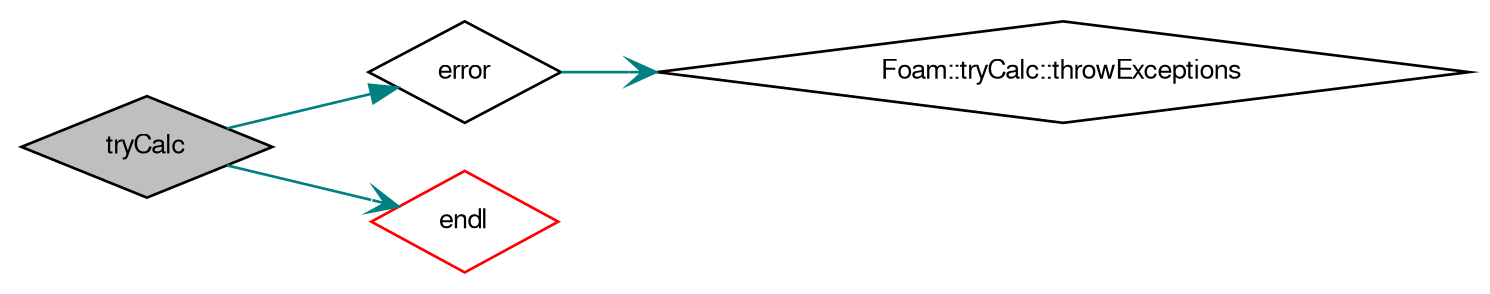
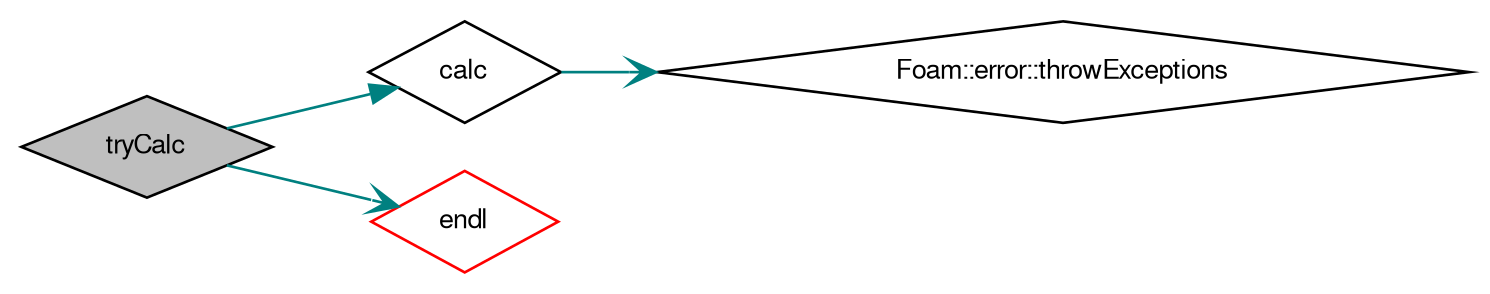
(465, 72) -> (465, 72)
(1063, 72) -> (1063, 72)
